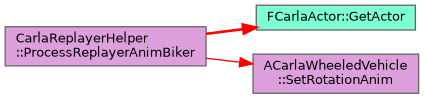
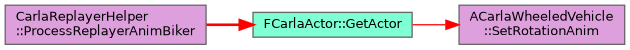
(223, 60) -> (429, 25)
